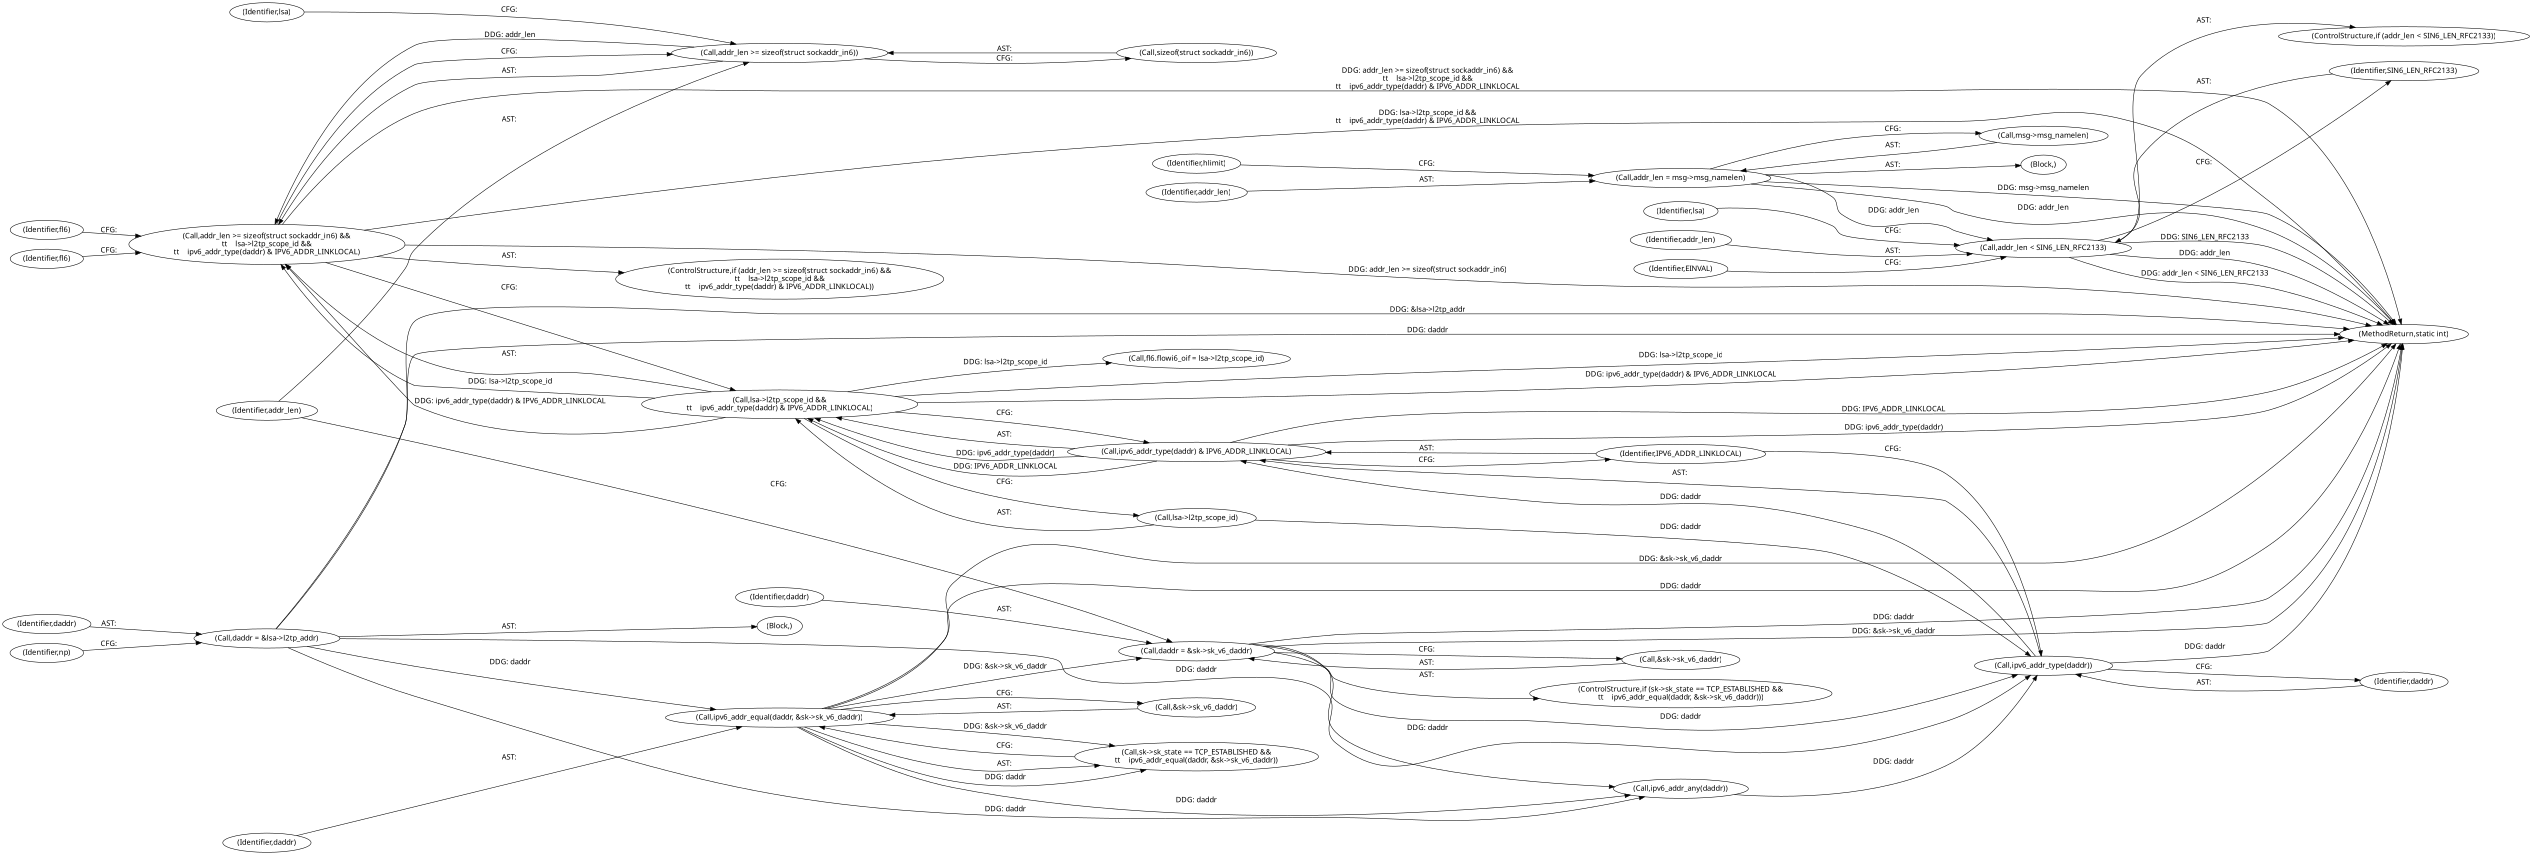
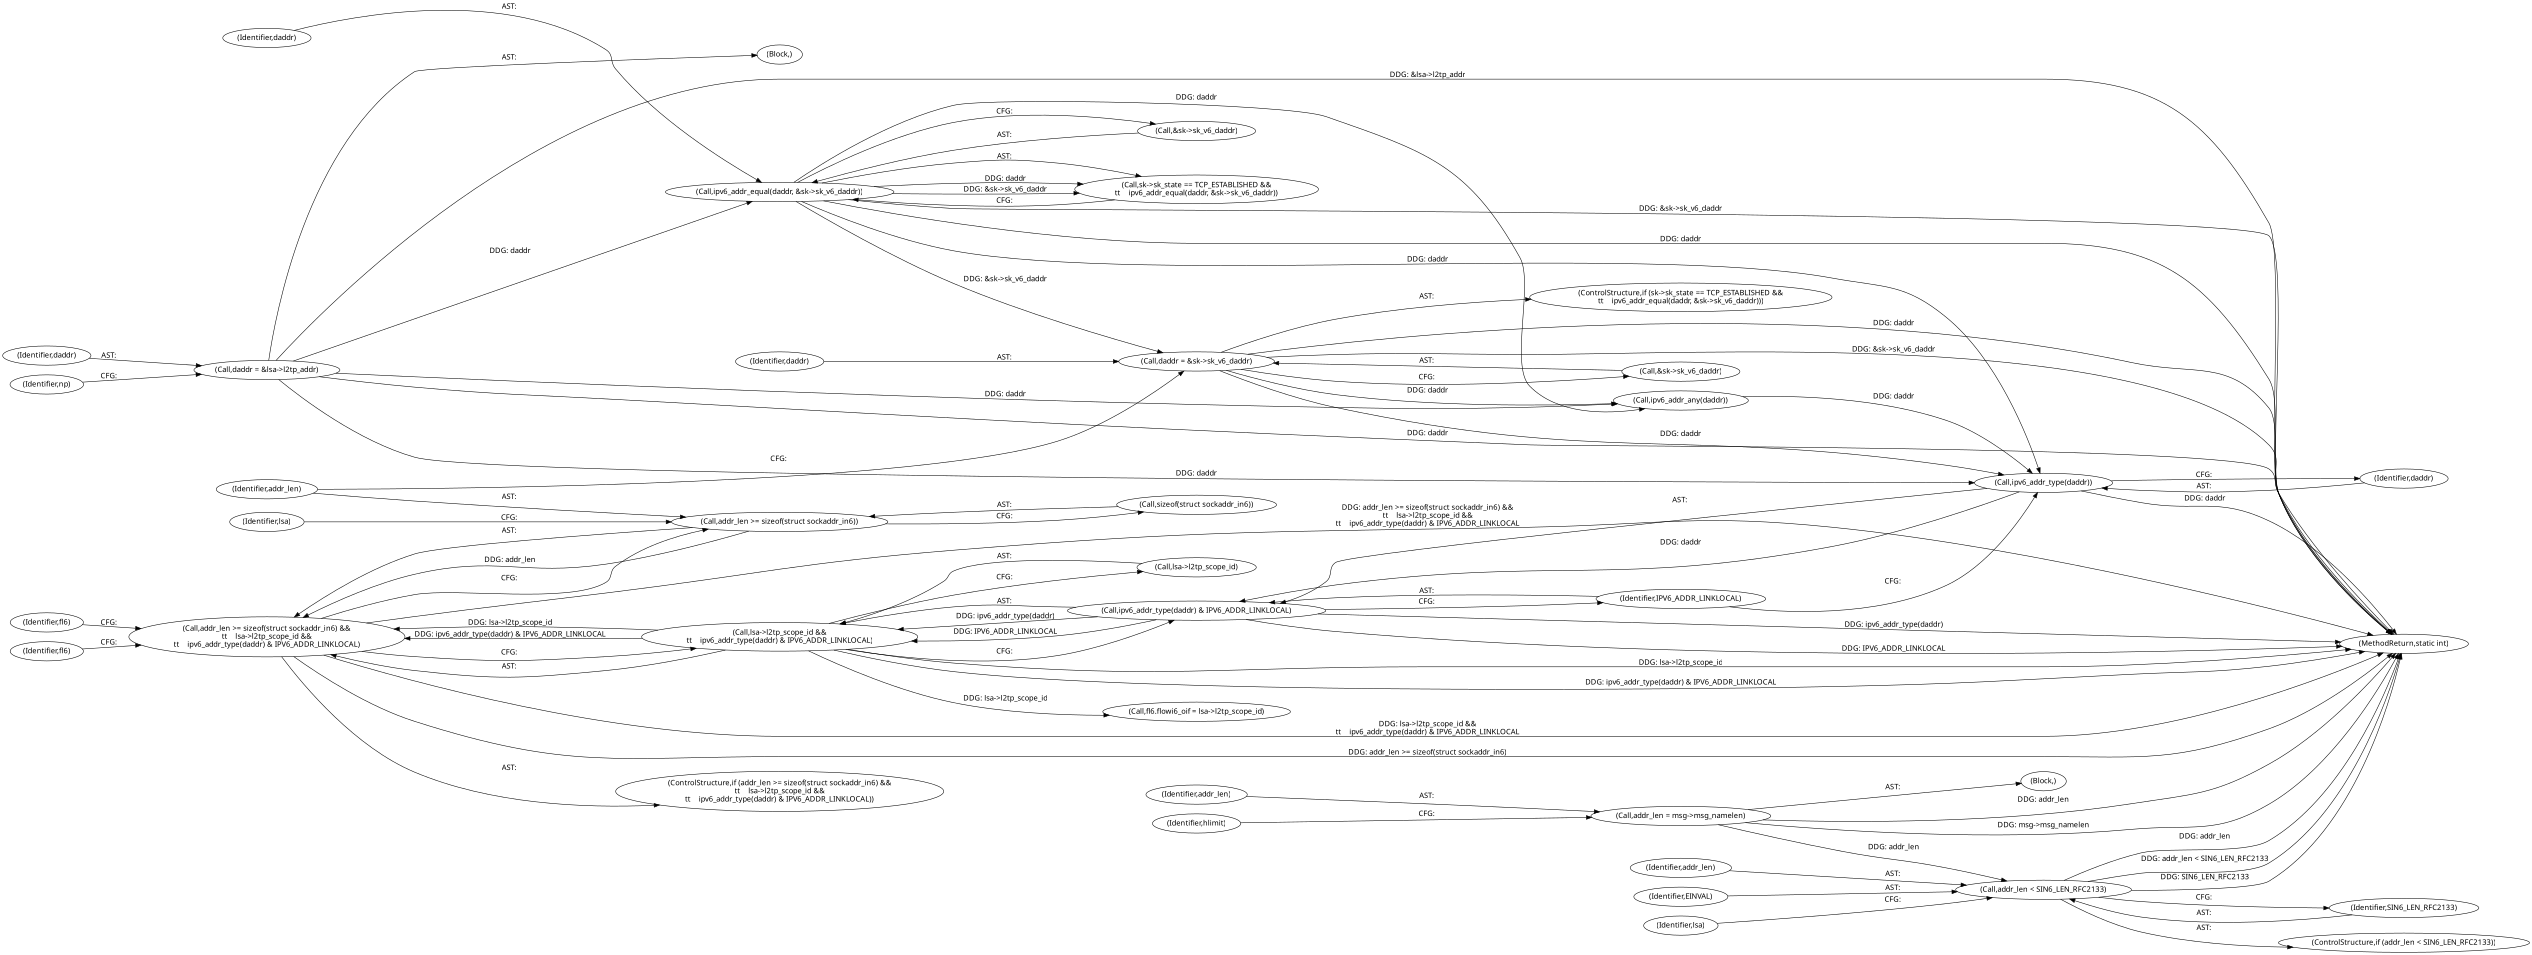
(2044, 136) -> none
(1894, 263) -> (1894, 888)
(1654, 537) -> (1464, 264)
